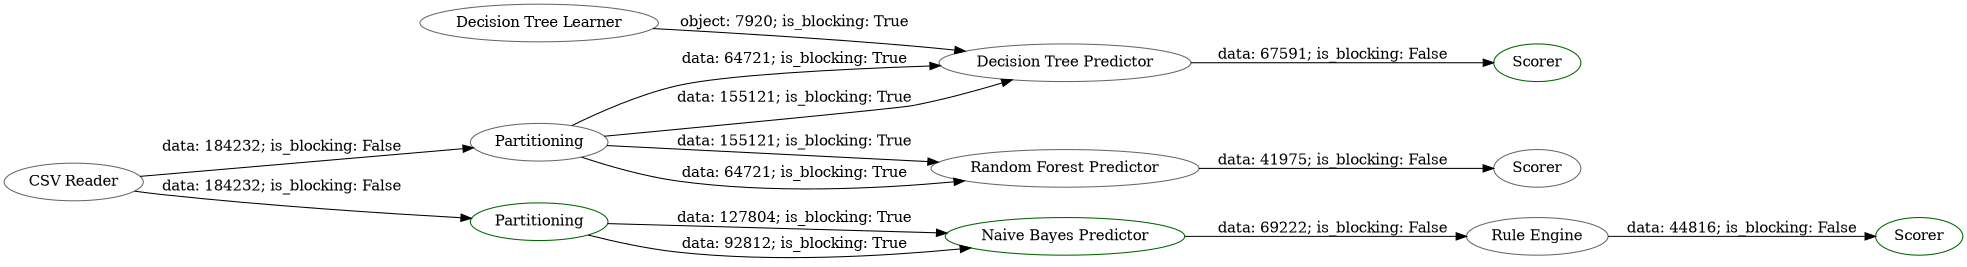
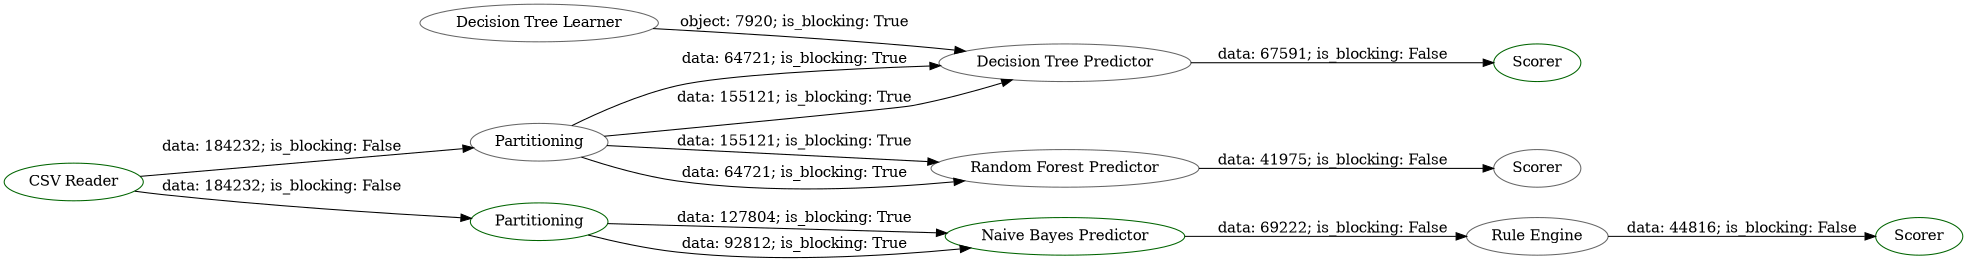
(74, 182) -> (74, 182)
